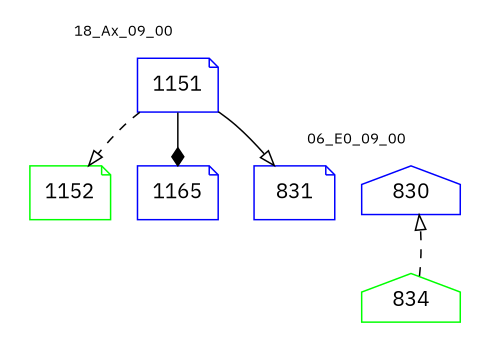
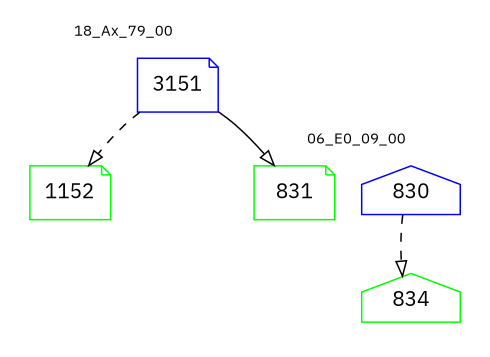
(124, 32) -> (124, 32)
(178, 85) -> (178, 85)
(178, 193) -> none
(294, 193) -> (294, 193)
(421, 253) -> (401, 238)
